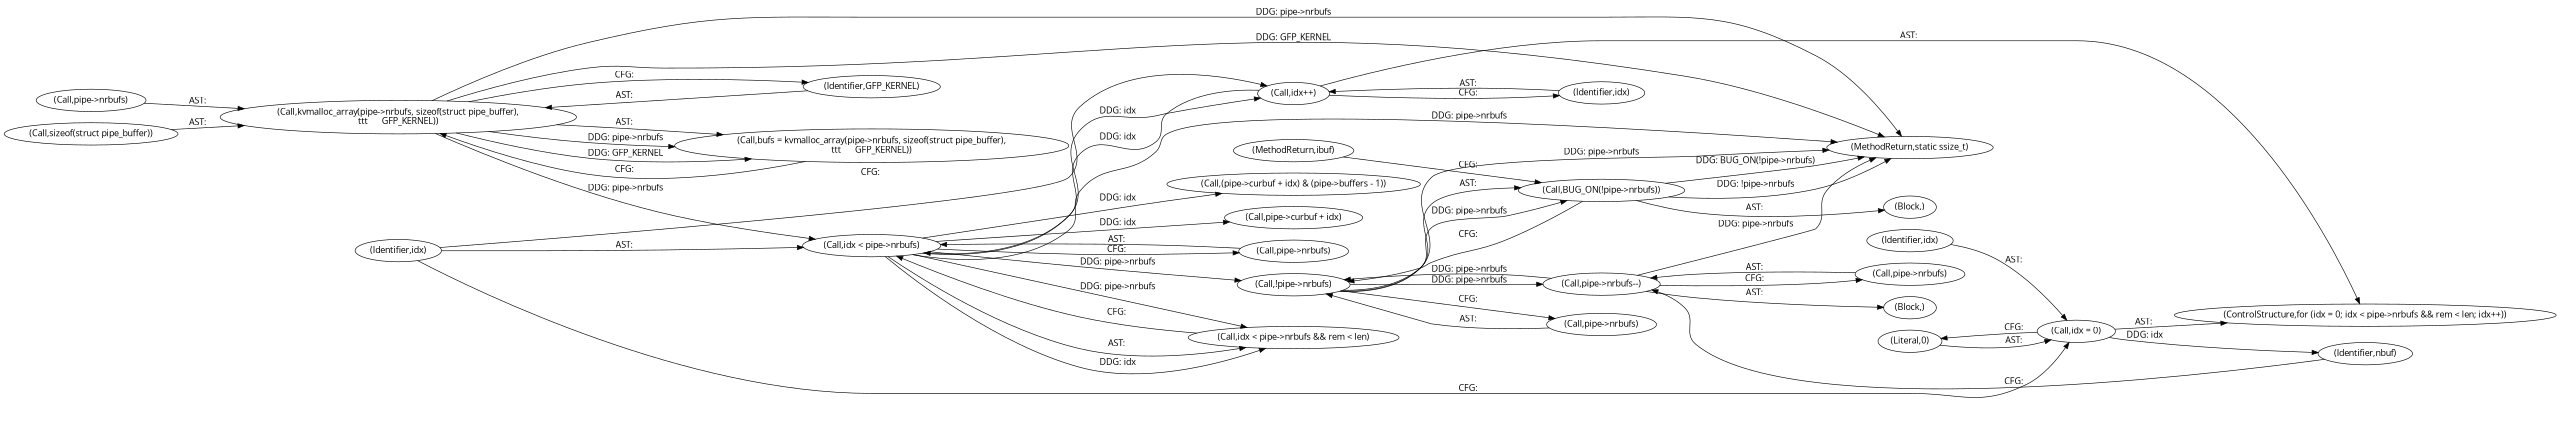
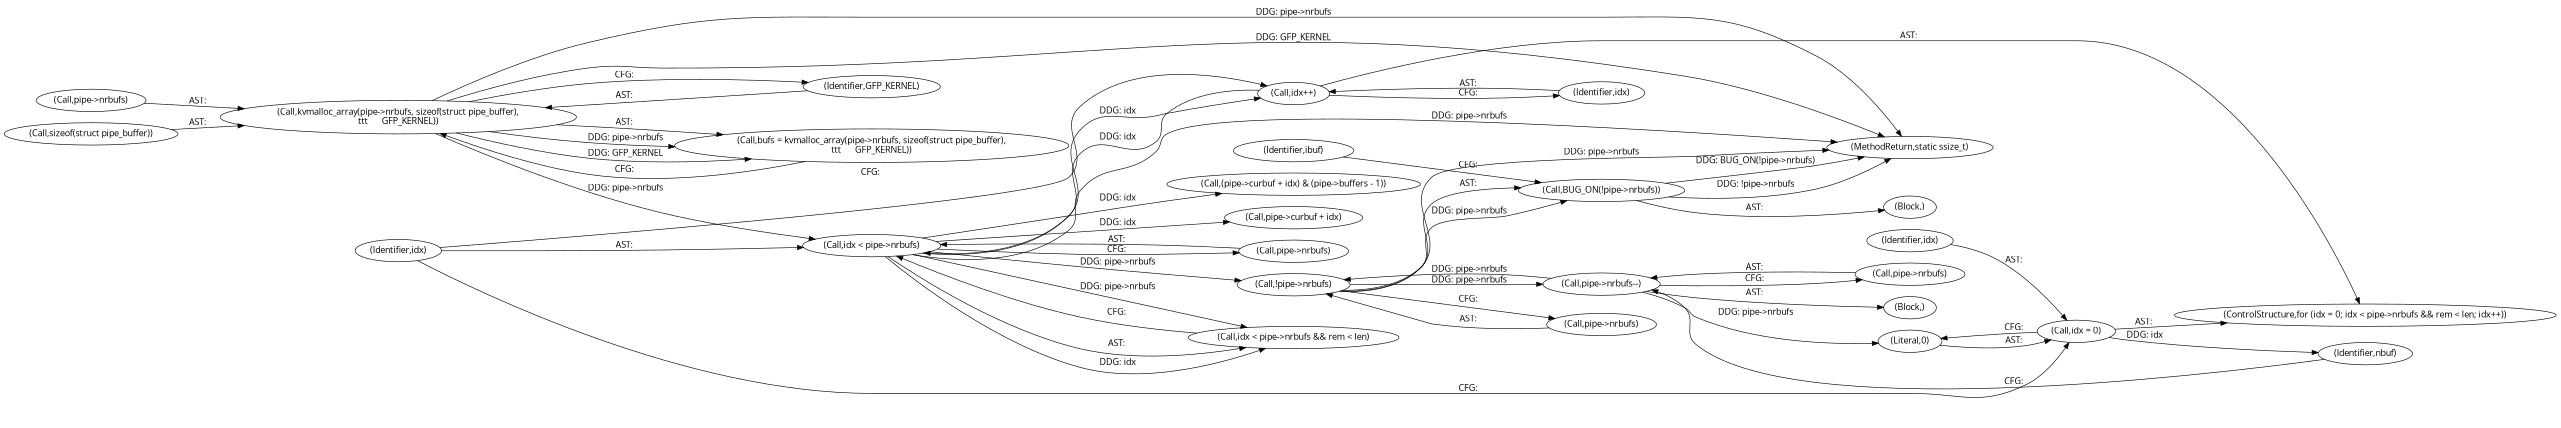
(1294, 151) -> (1294, 151)
(1772, 241) -> (1753, 334)
(1472, 251) -> none
